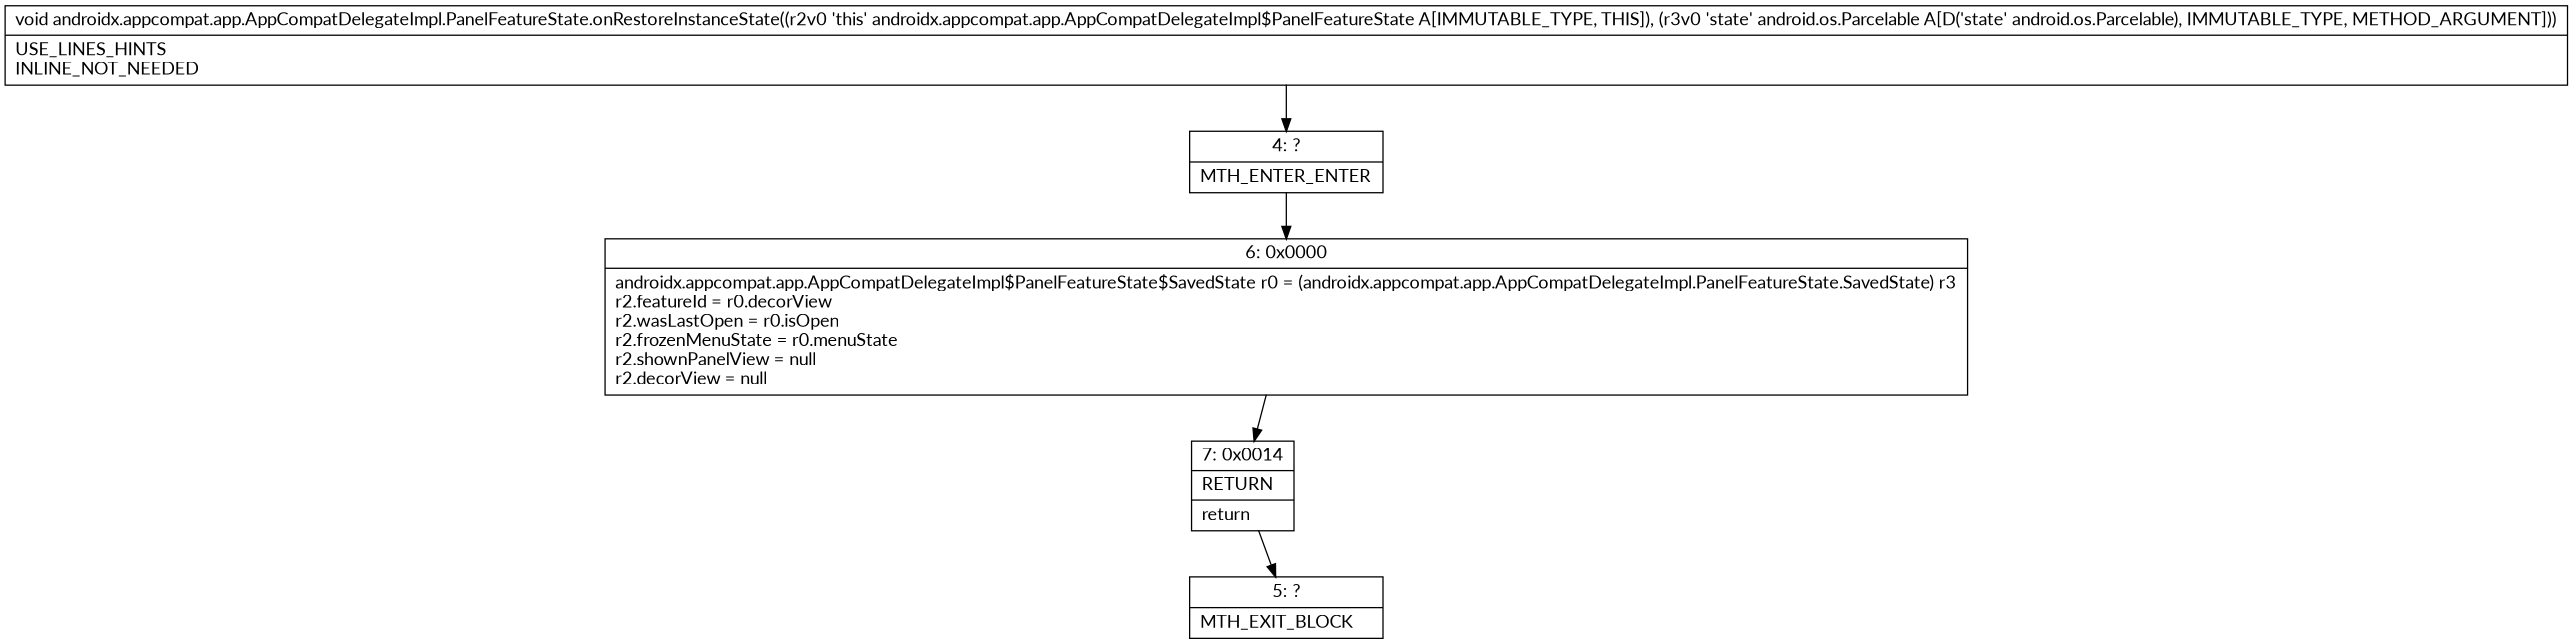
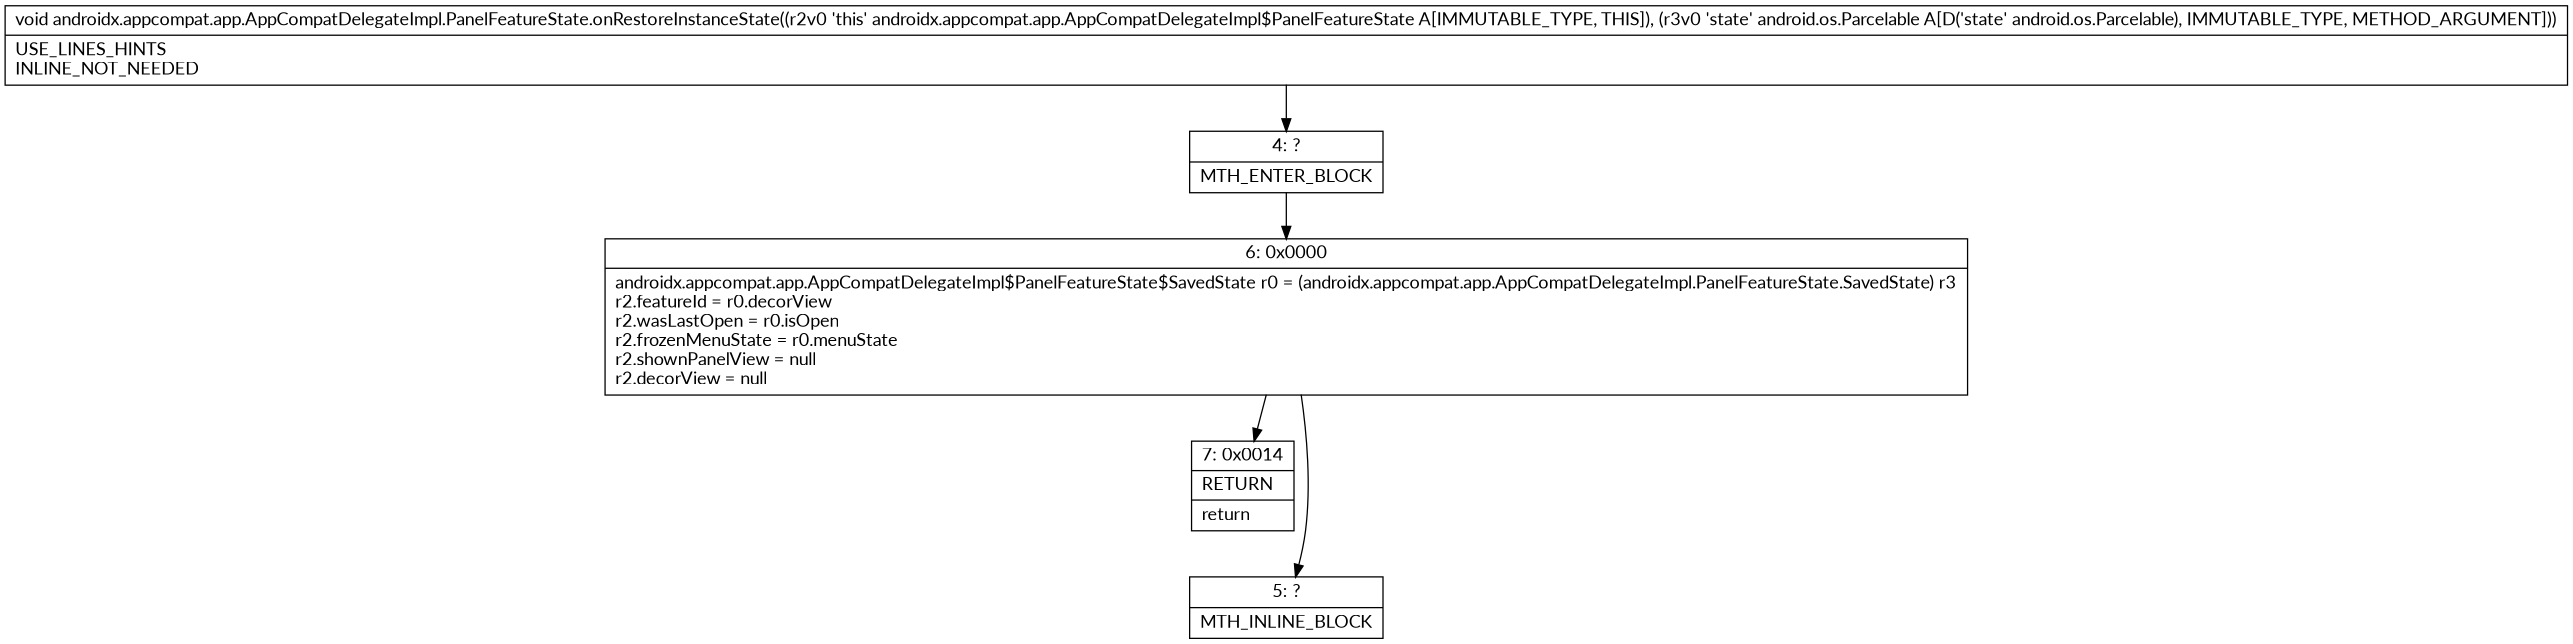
(1286, 177) -> (1286, 177)
(1265, 548) -> (1308, 480)
(1277, 622) -> (1286, 622)
